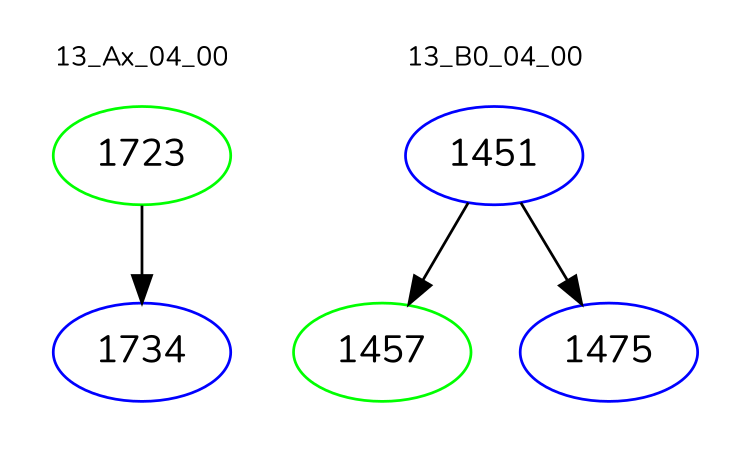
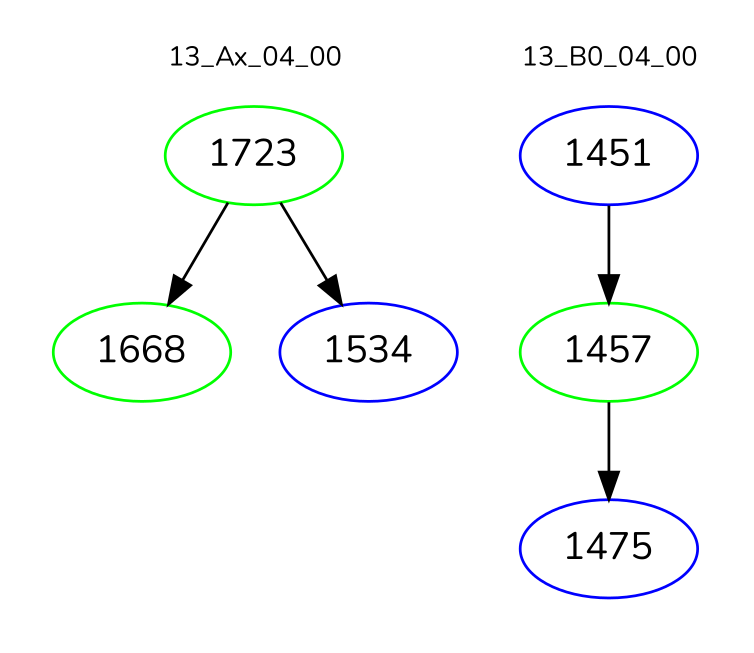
(544, 242) -> (609, 437)
(142, 352) -> (369, 352)
none -> (142, 352)
